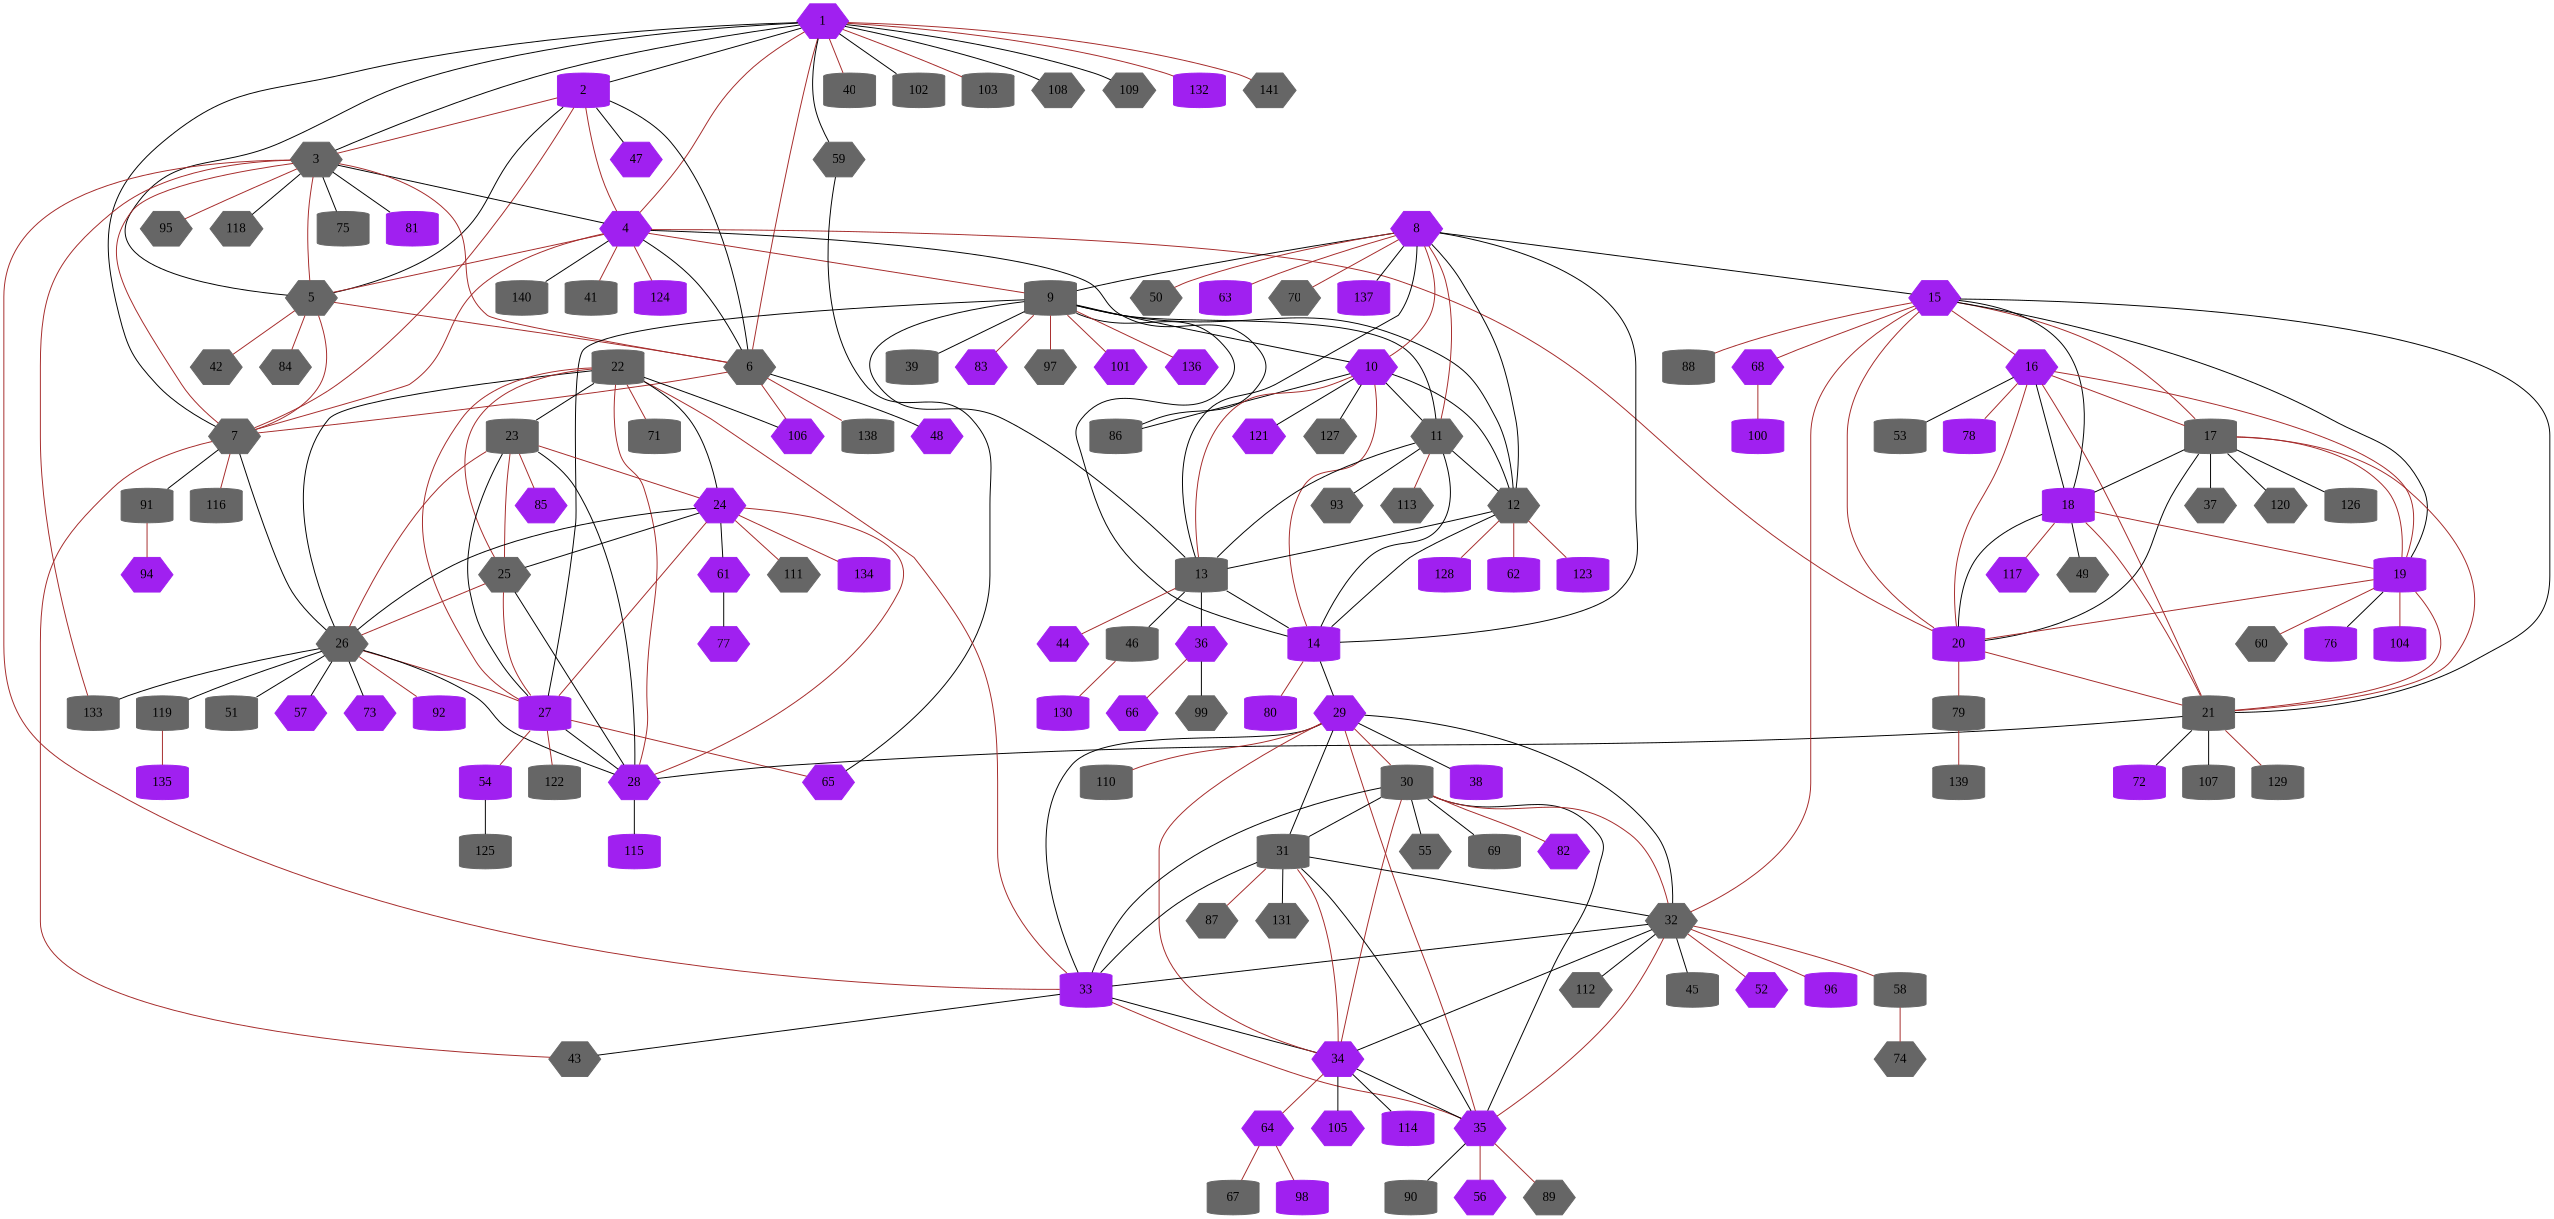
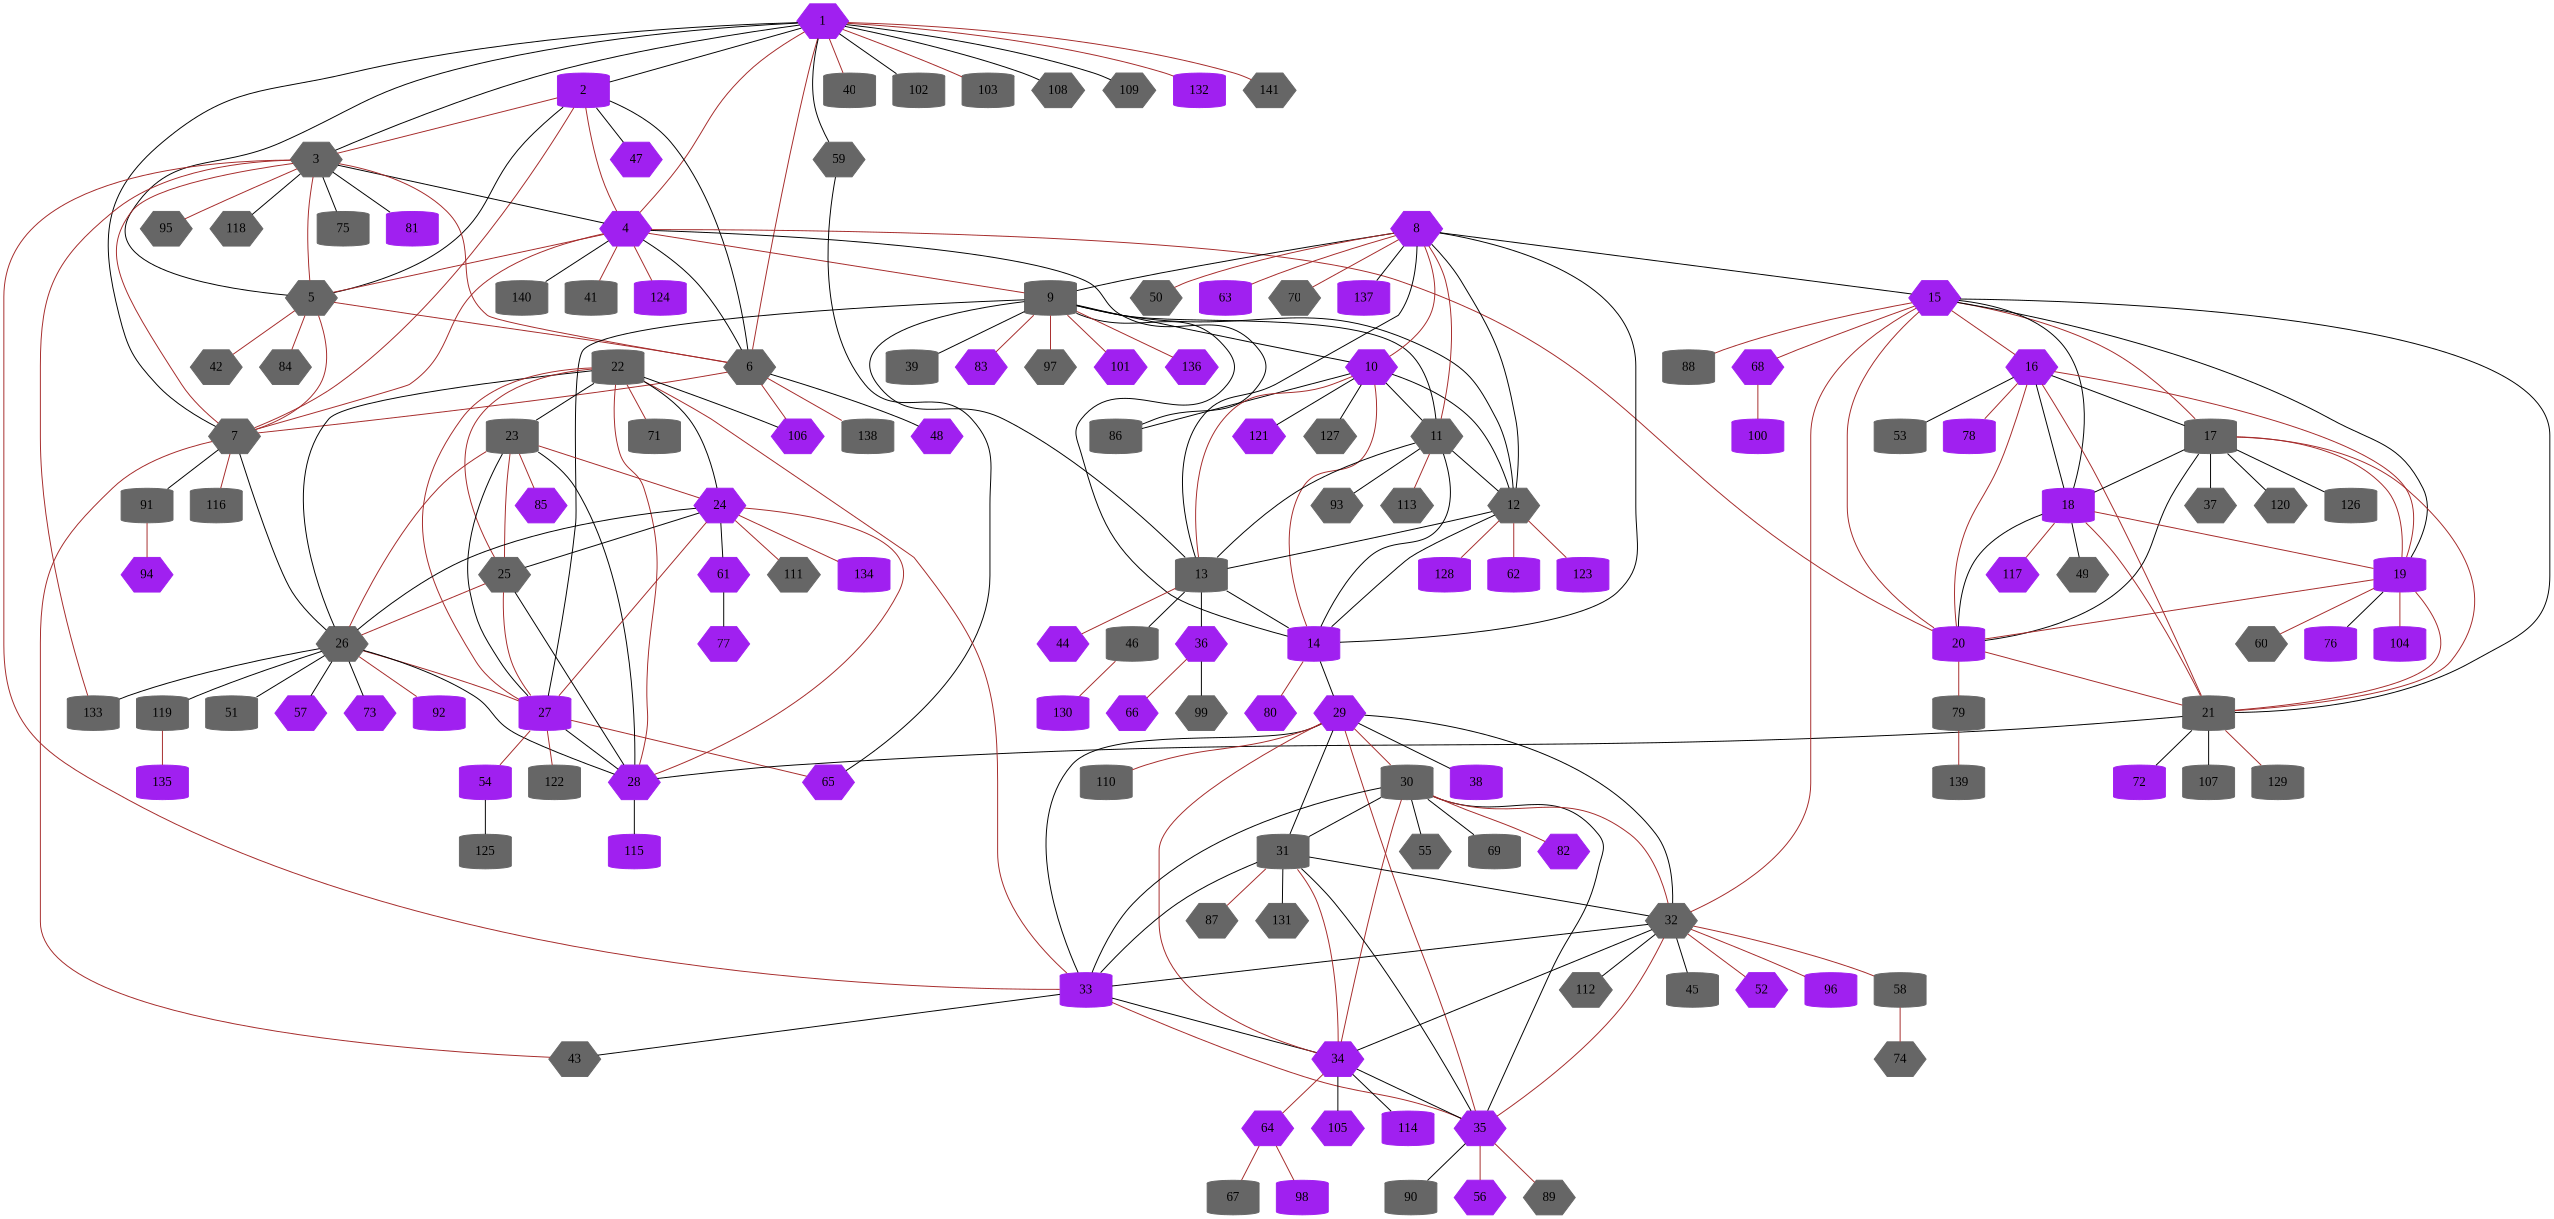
(2118, 401) -> (2118, 401)
(1271, 713) -> (1271, 713)
